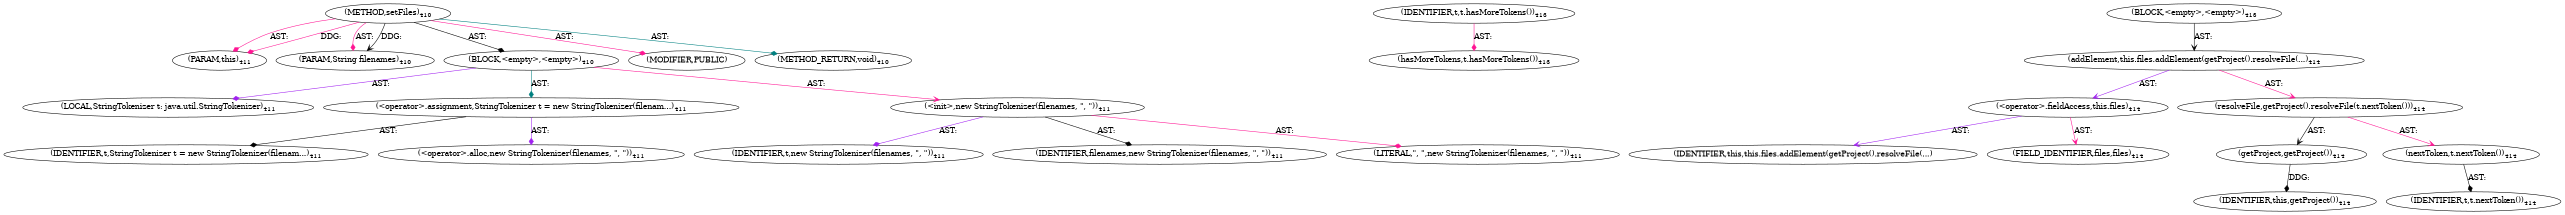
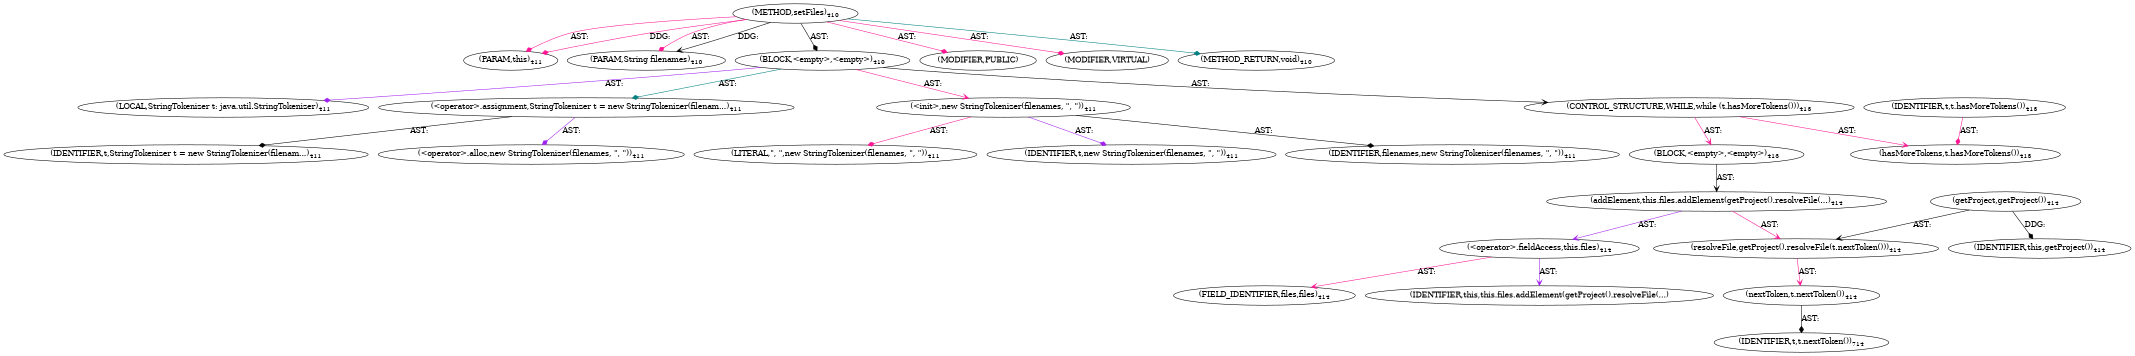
none -> (1107, 61)
none -> (1689, 108)
(2307, 129) -> (1905, 224)
(2530, 201) -> (1858, 342)
